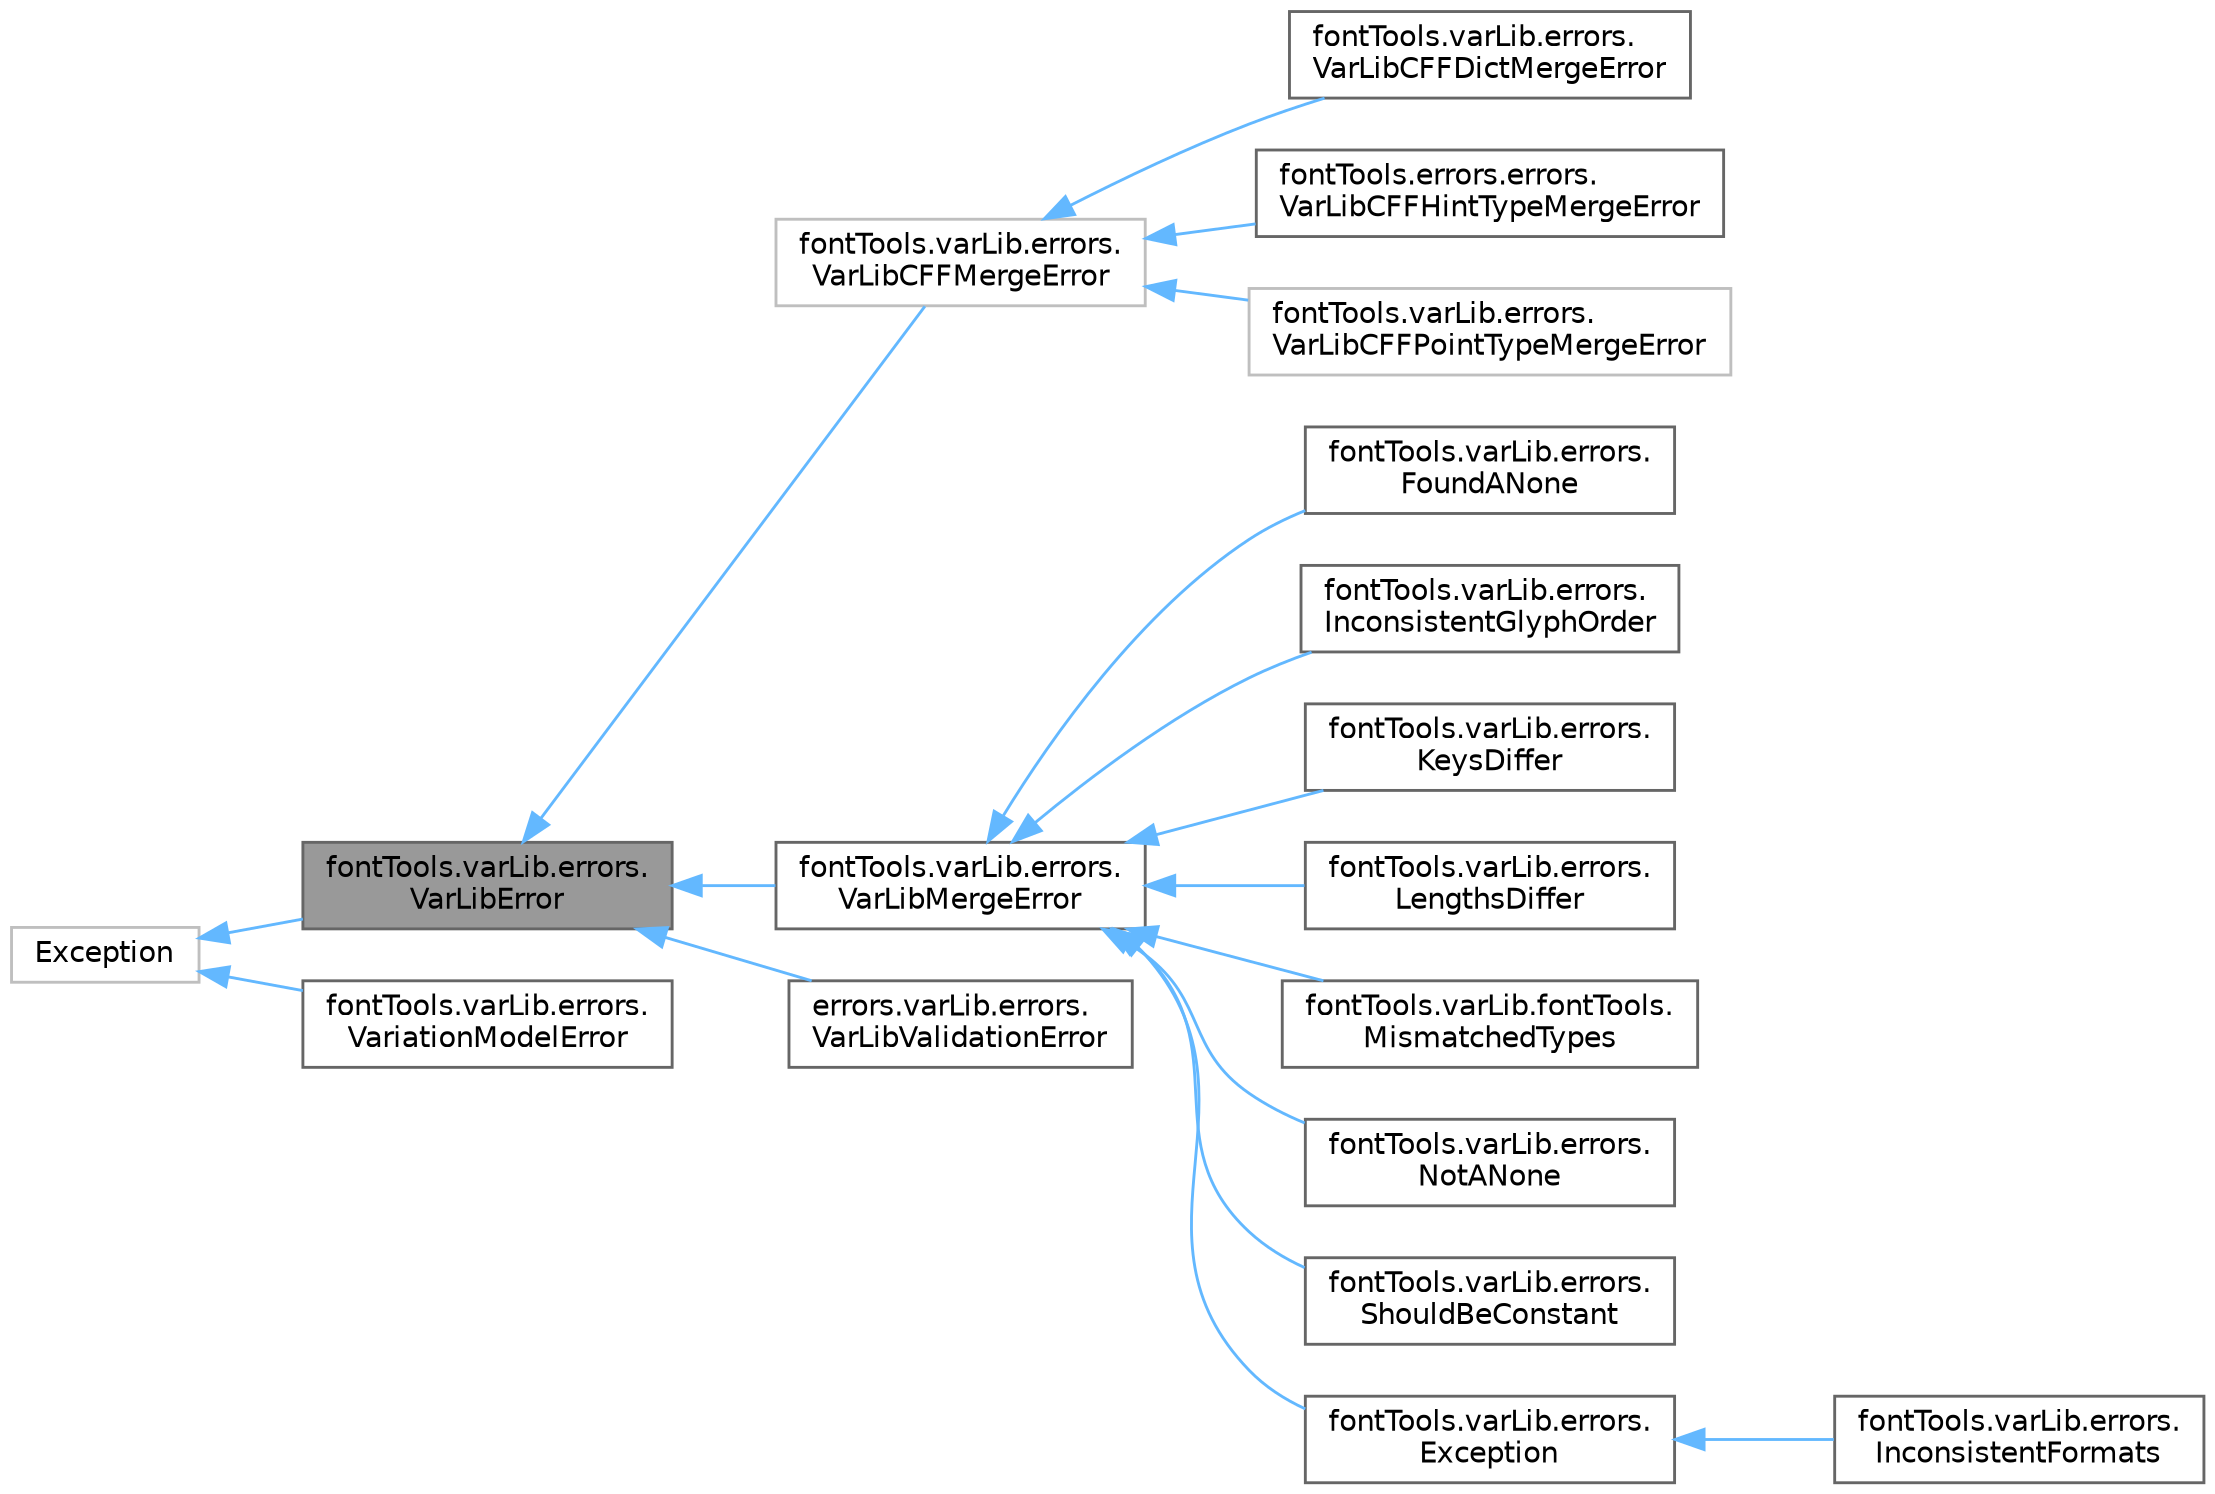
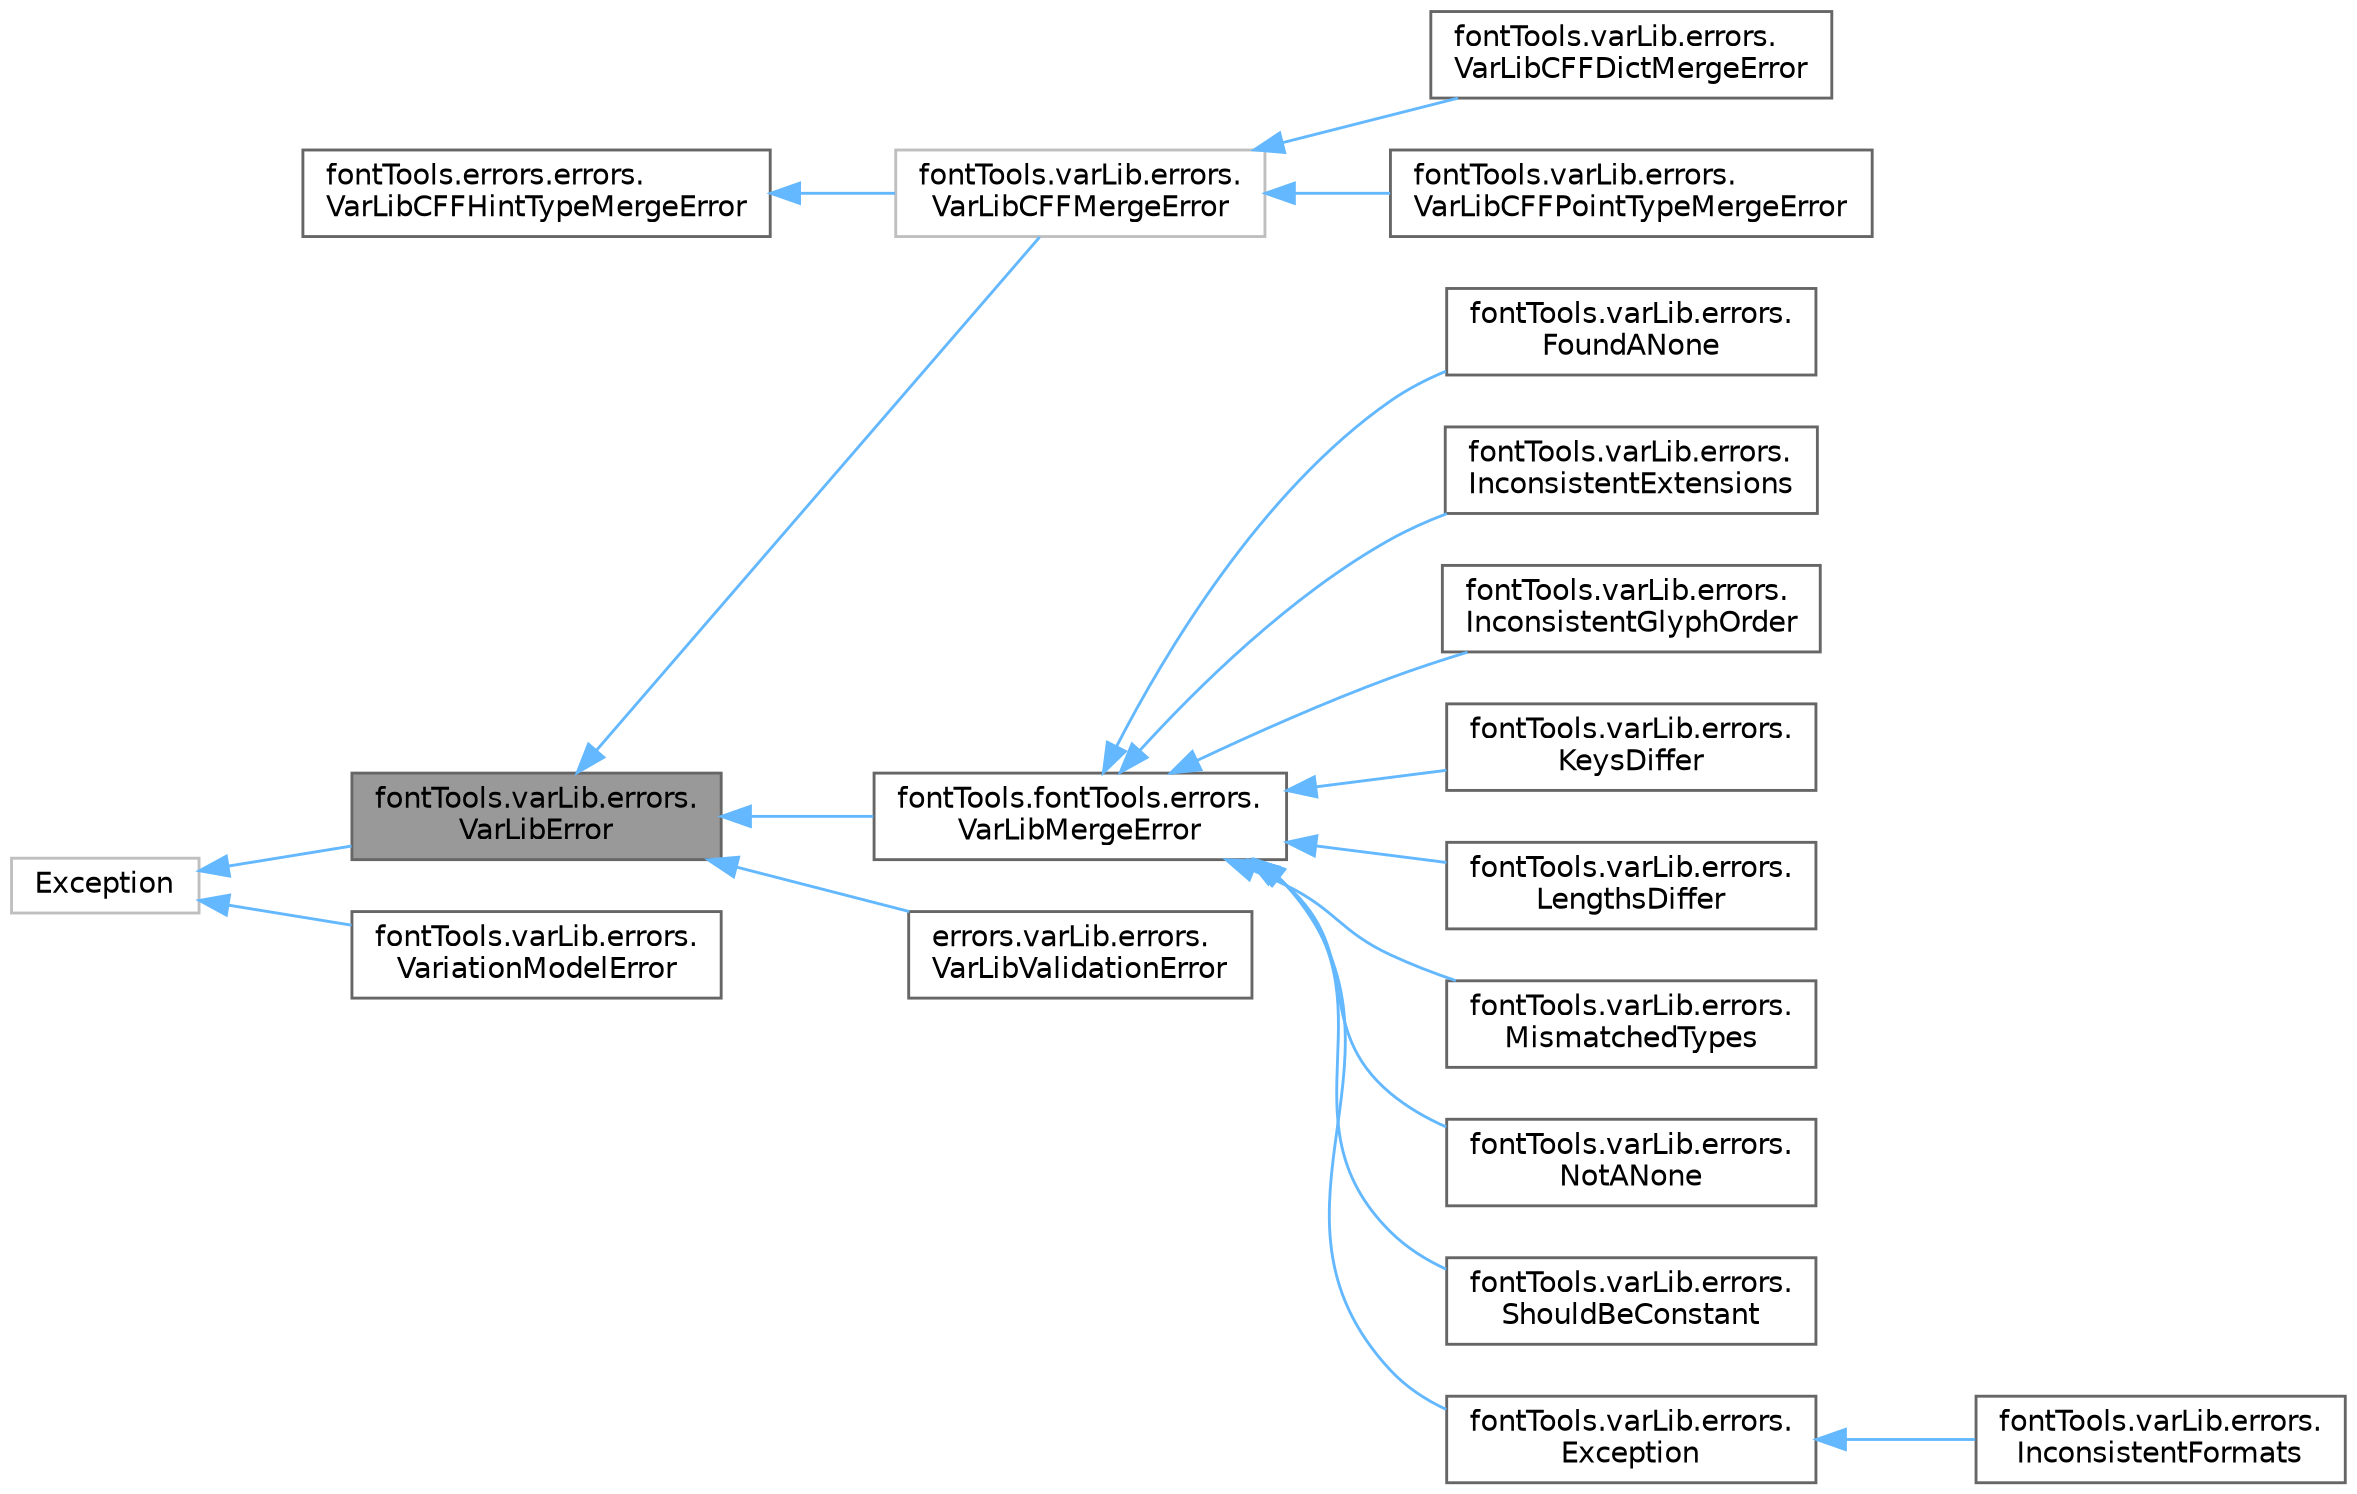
(1215, 229) -> (848, 193)
(1490, 332) -> (1631, 193)
none -> (1631, 470)
(961, 886) -> (1080, 816)
(1490, 1024) -> (1631, 1024)
